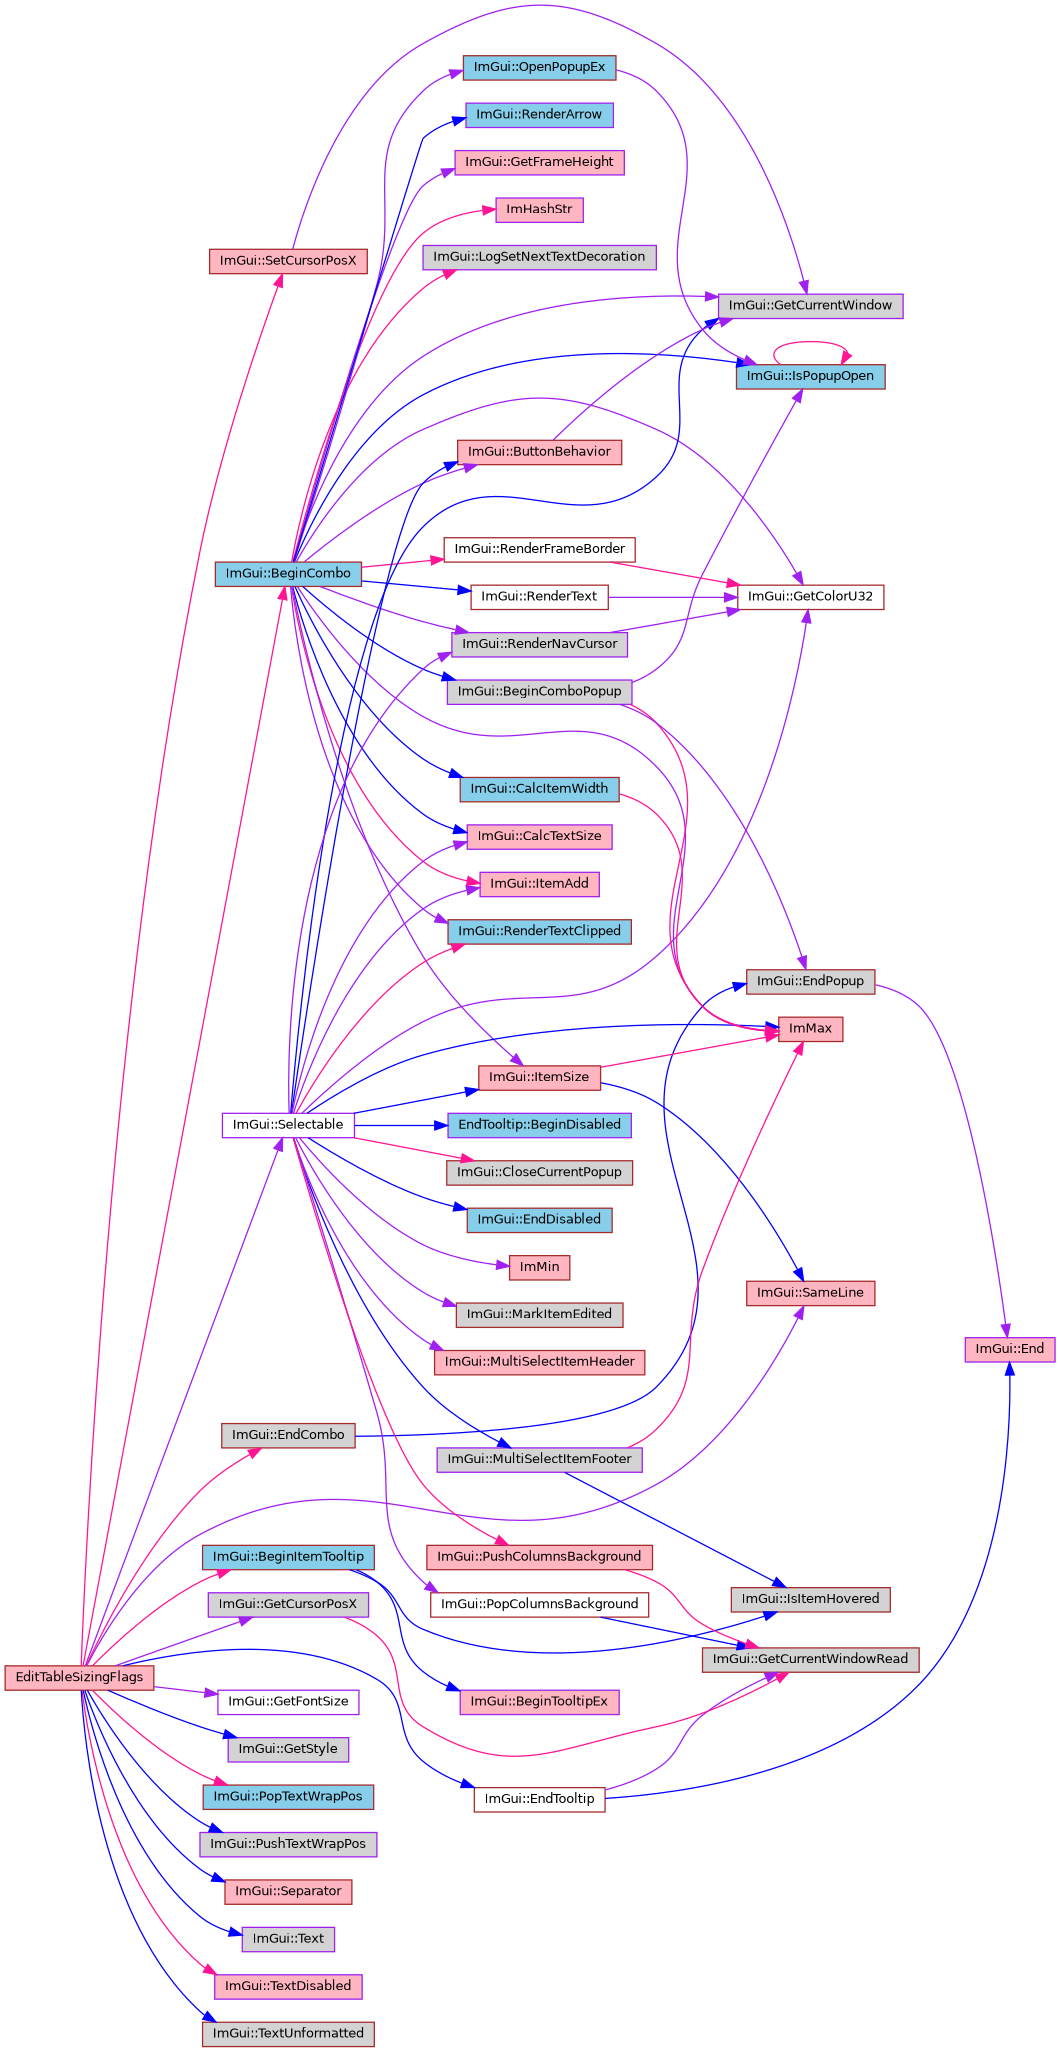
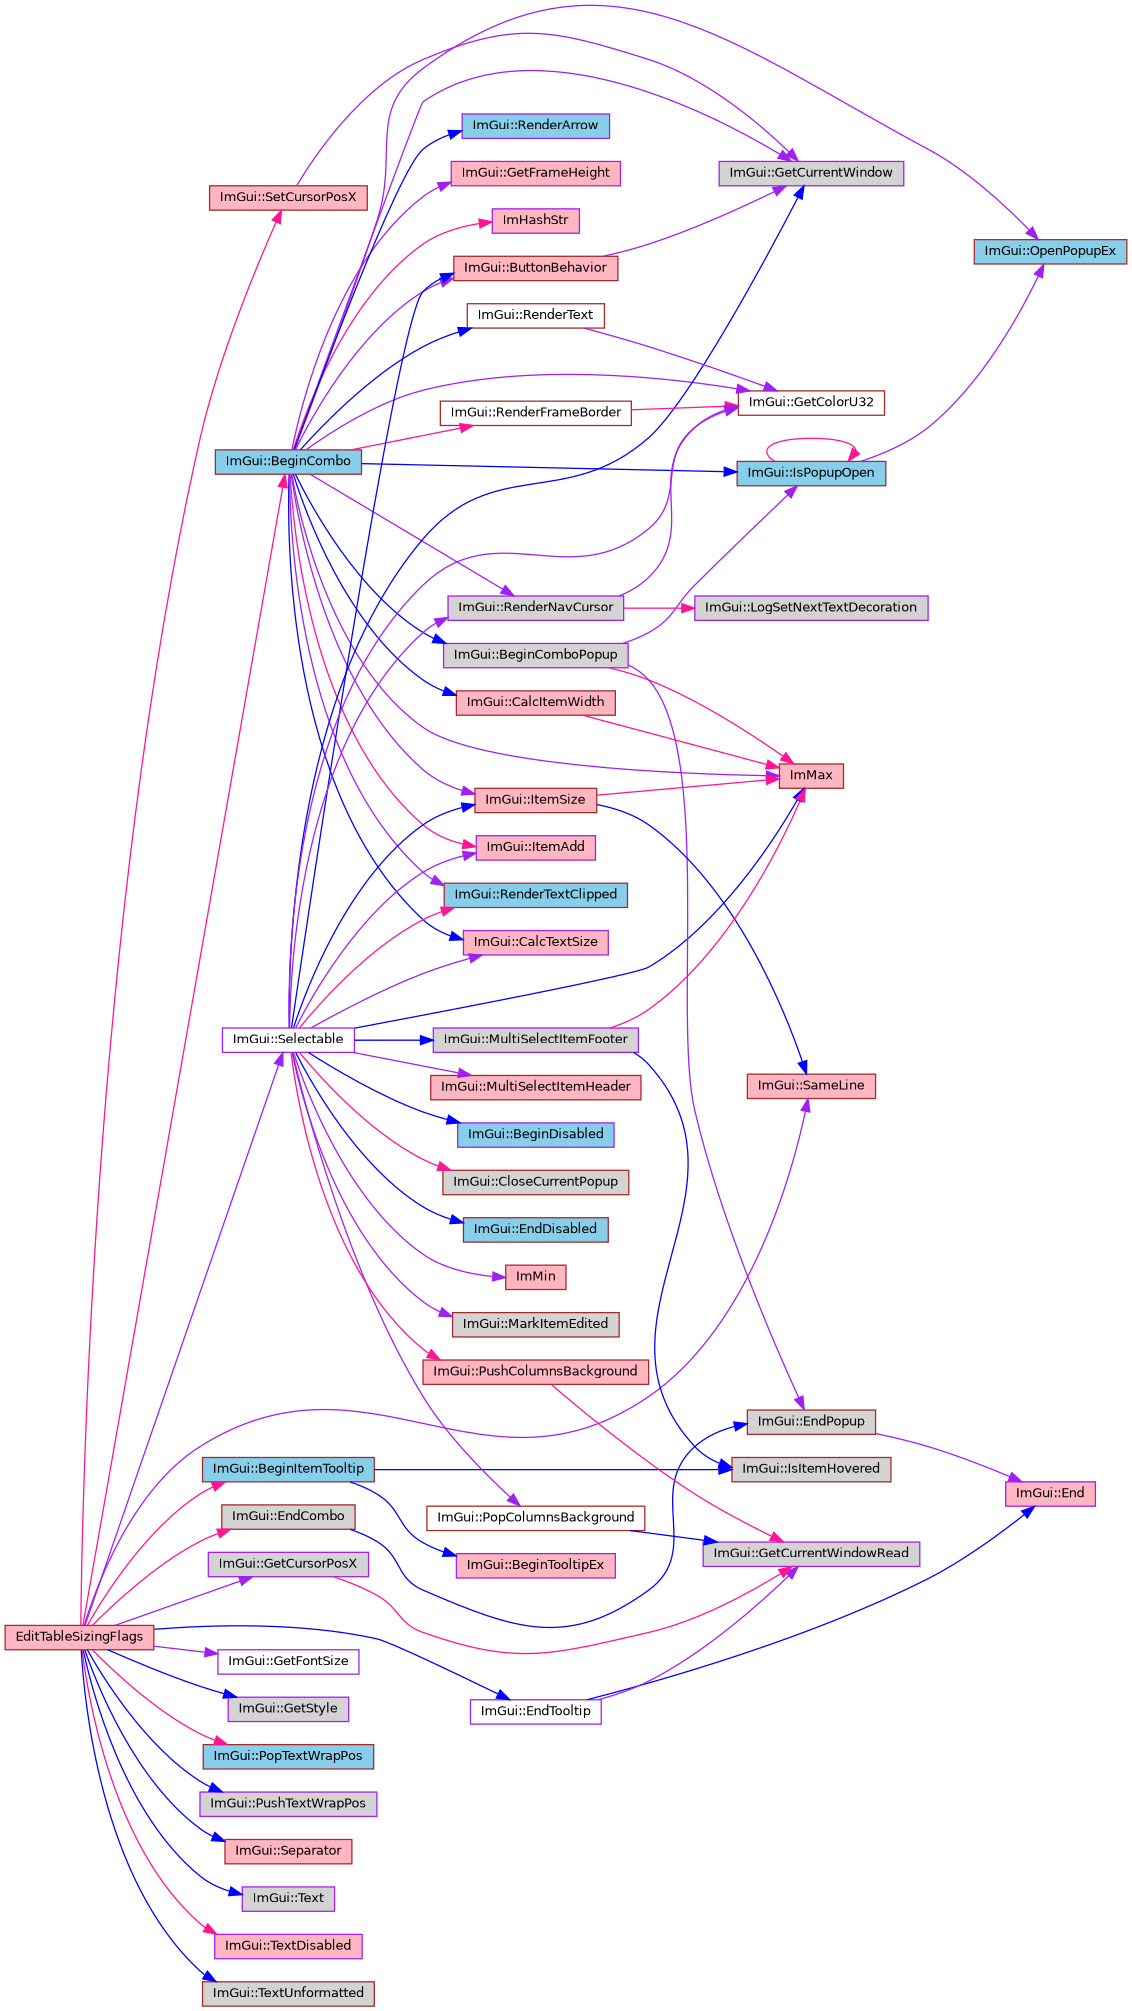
(682, 212) -> (968, 387)
(364, 359) -> (653, 608)
(540, 790) -> (536, 703)
(540, 1126) -> (536, 1135)
(811, 1660) -> (811, 1554)
(540, 1800) -> (536, 1712)
